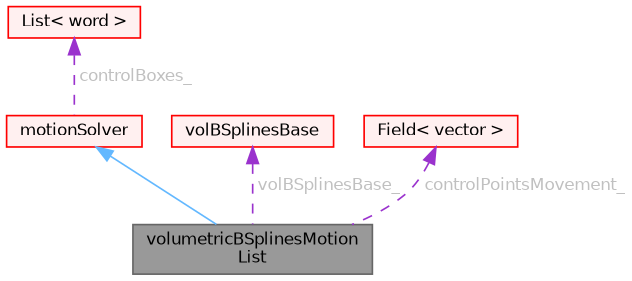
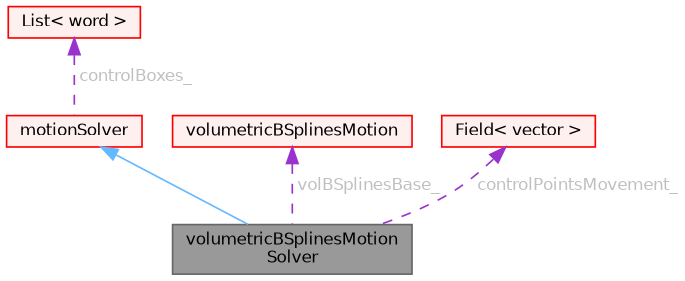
(253, 131) -> (292, 131)
(253, 249) -> (292, 249)
